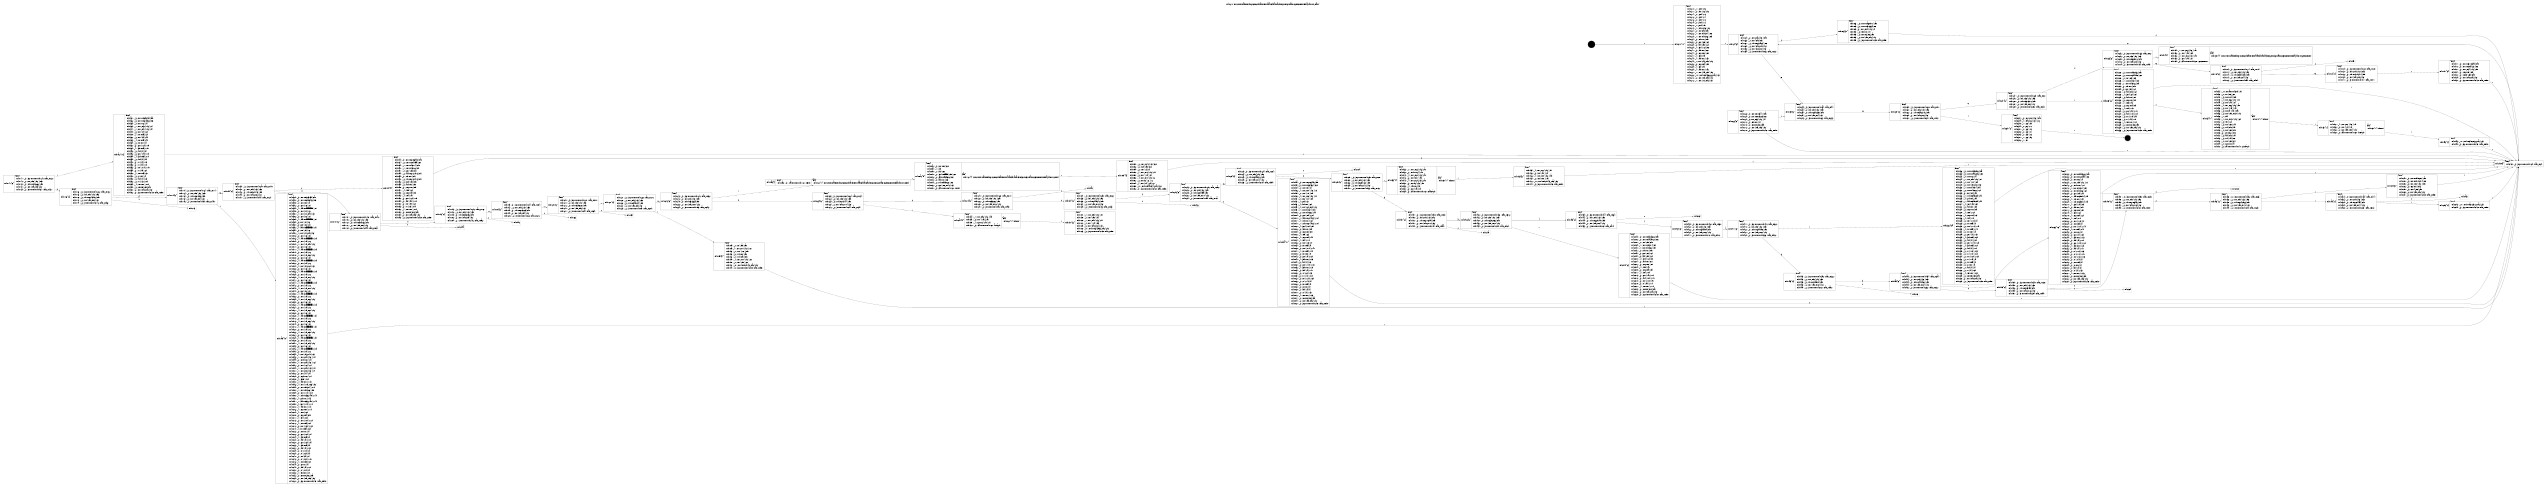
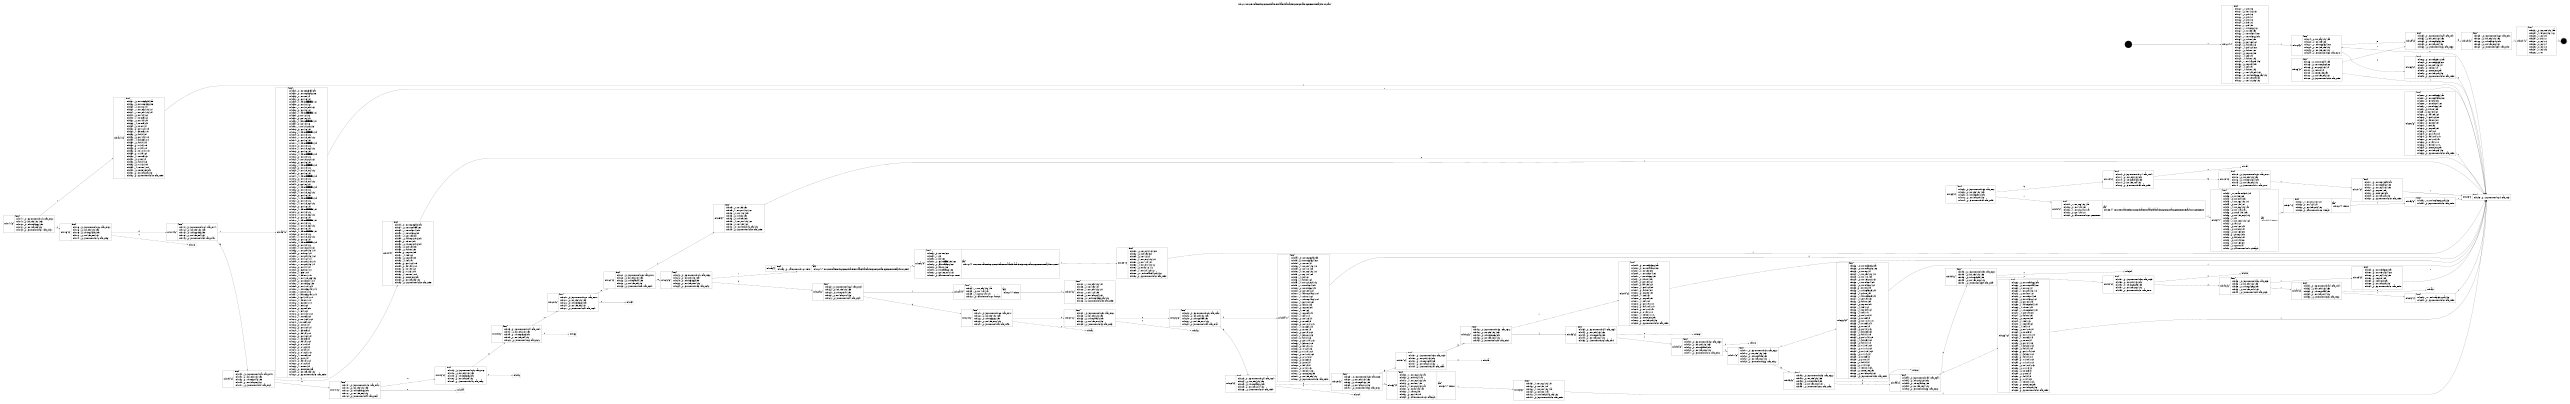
(2021, 101) -> none
(2177, 109) -> (2208, 217)
none -> (1753, 343)
